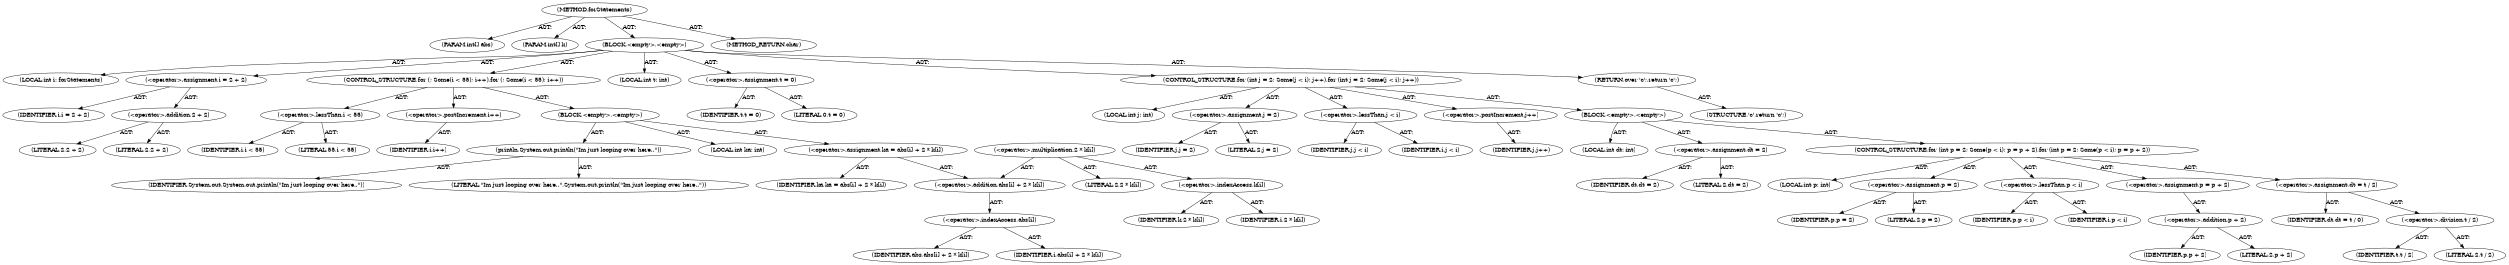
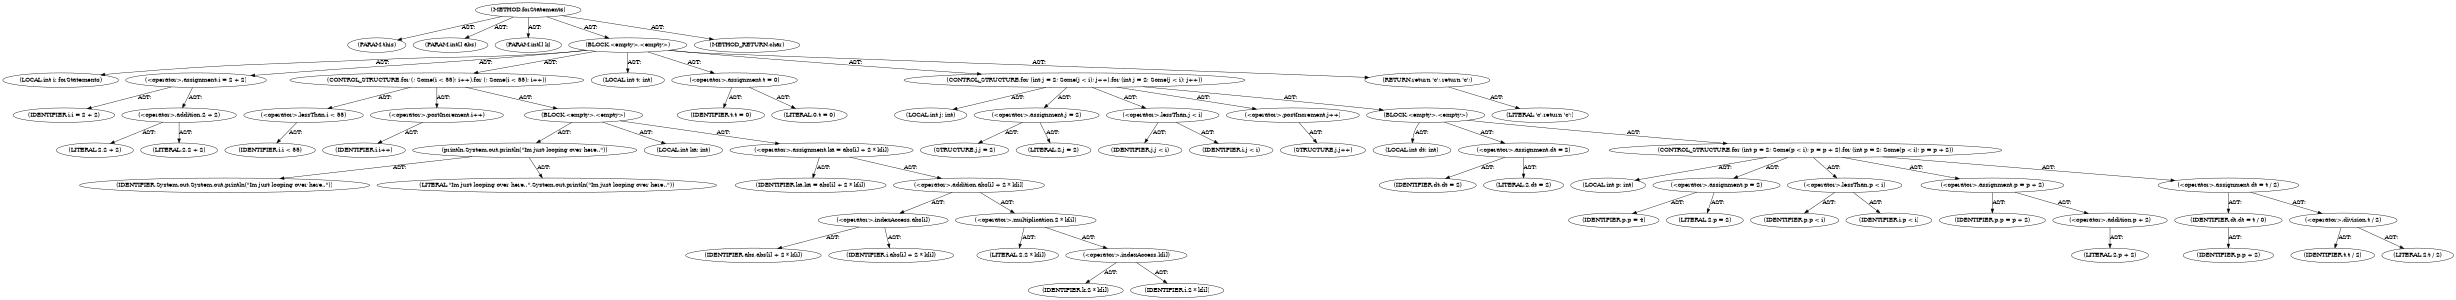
none -> (377, 45)
(1637, 80) -> (1427, 80)
(1746, 115) -> (1540, 115)
(327, 150) -> none
(1165, 150) -> (964, 150)
(1521, 150) -> (1323, 150)
(1019, 167) -> (996, 202)
(1823, 220) -> (1614, 220)
none -> (1992, 220)
(2191, 236) -> (2228, 236)
